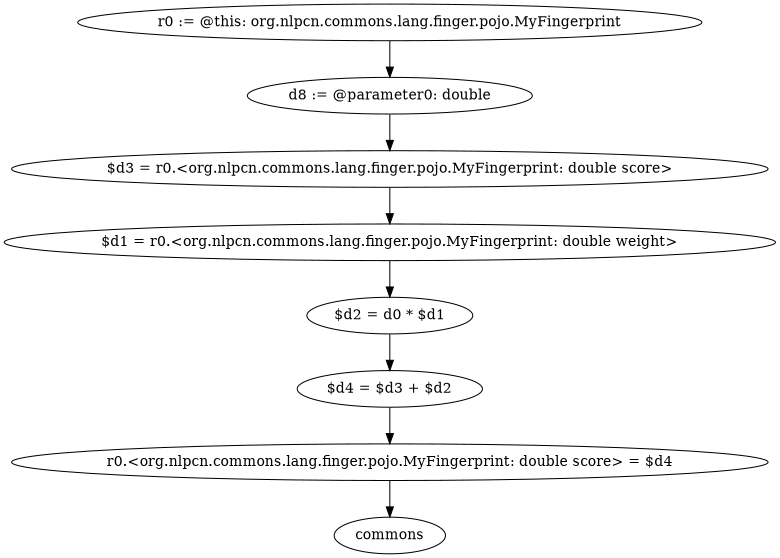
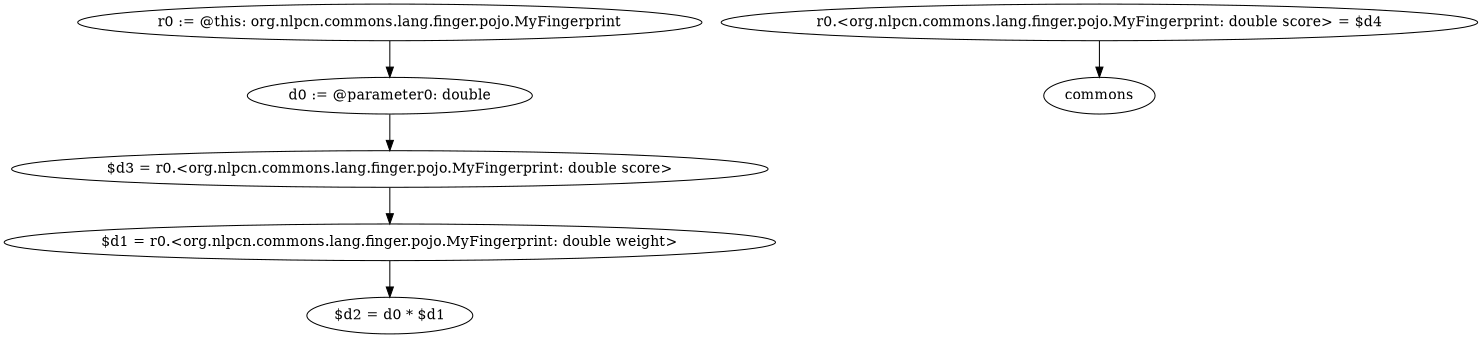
(390, 96) -> (390, 96)
(390, 389) -> none
